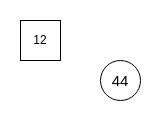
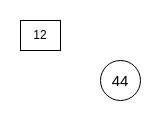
(41, 41) -> (41, 36)
